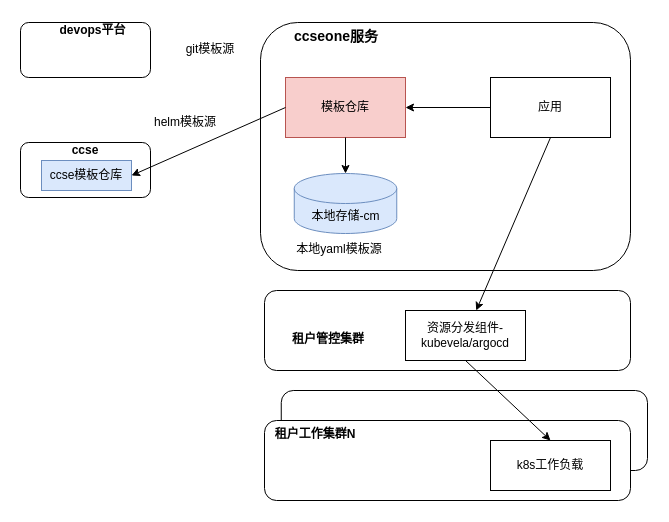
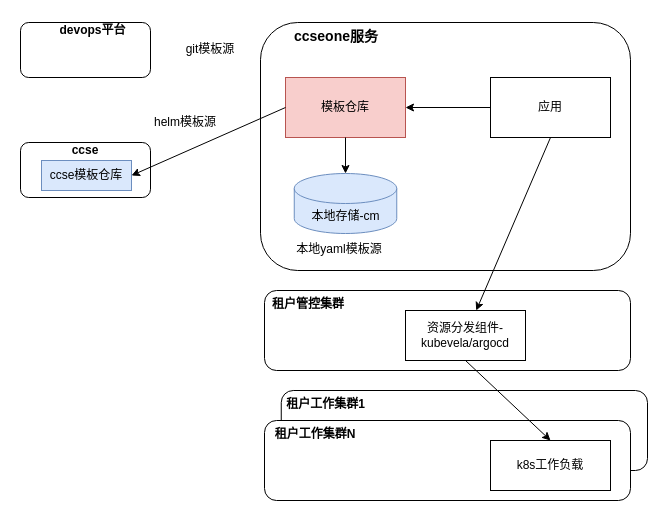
(329, 340) -> (309, 305)
none -> (326, 405)
